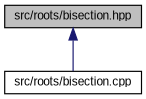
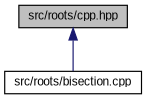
(73, 17) -> (73, 17)
